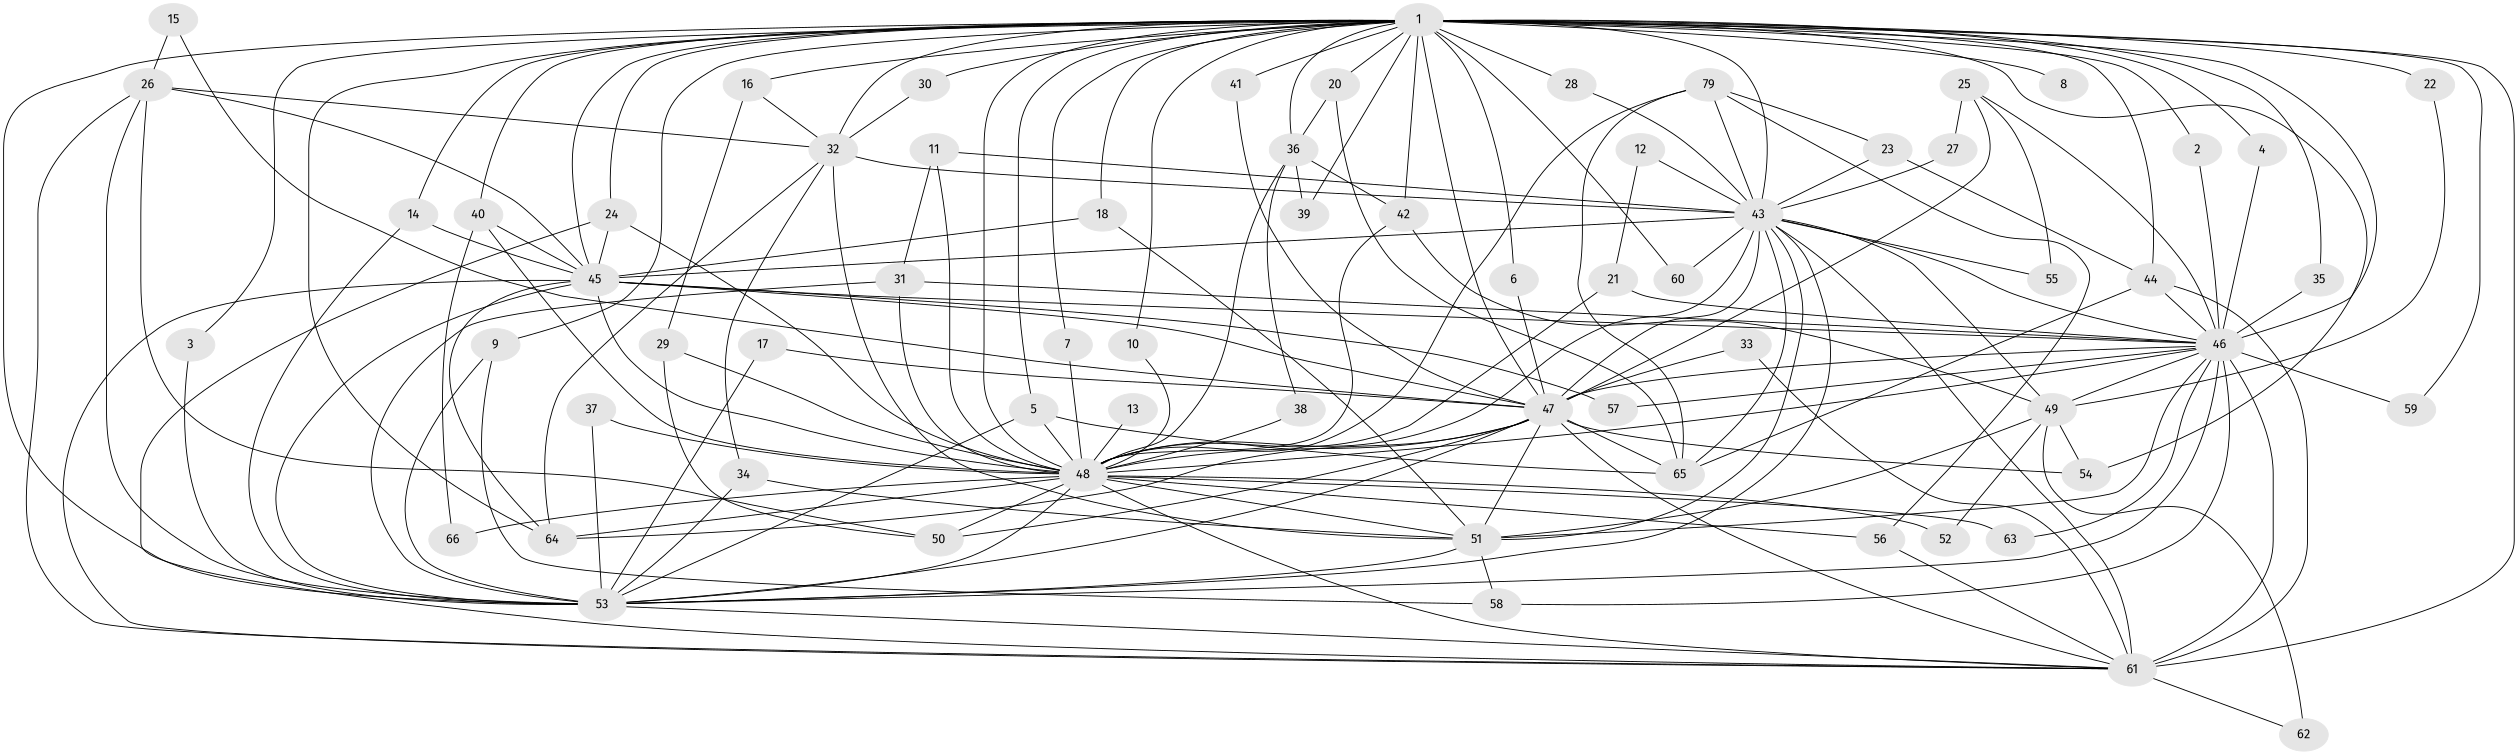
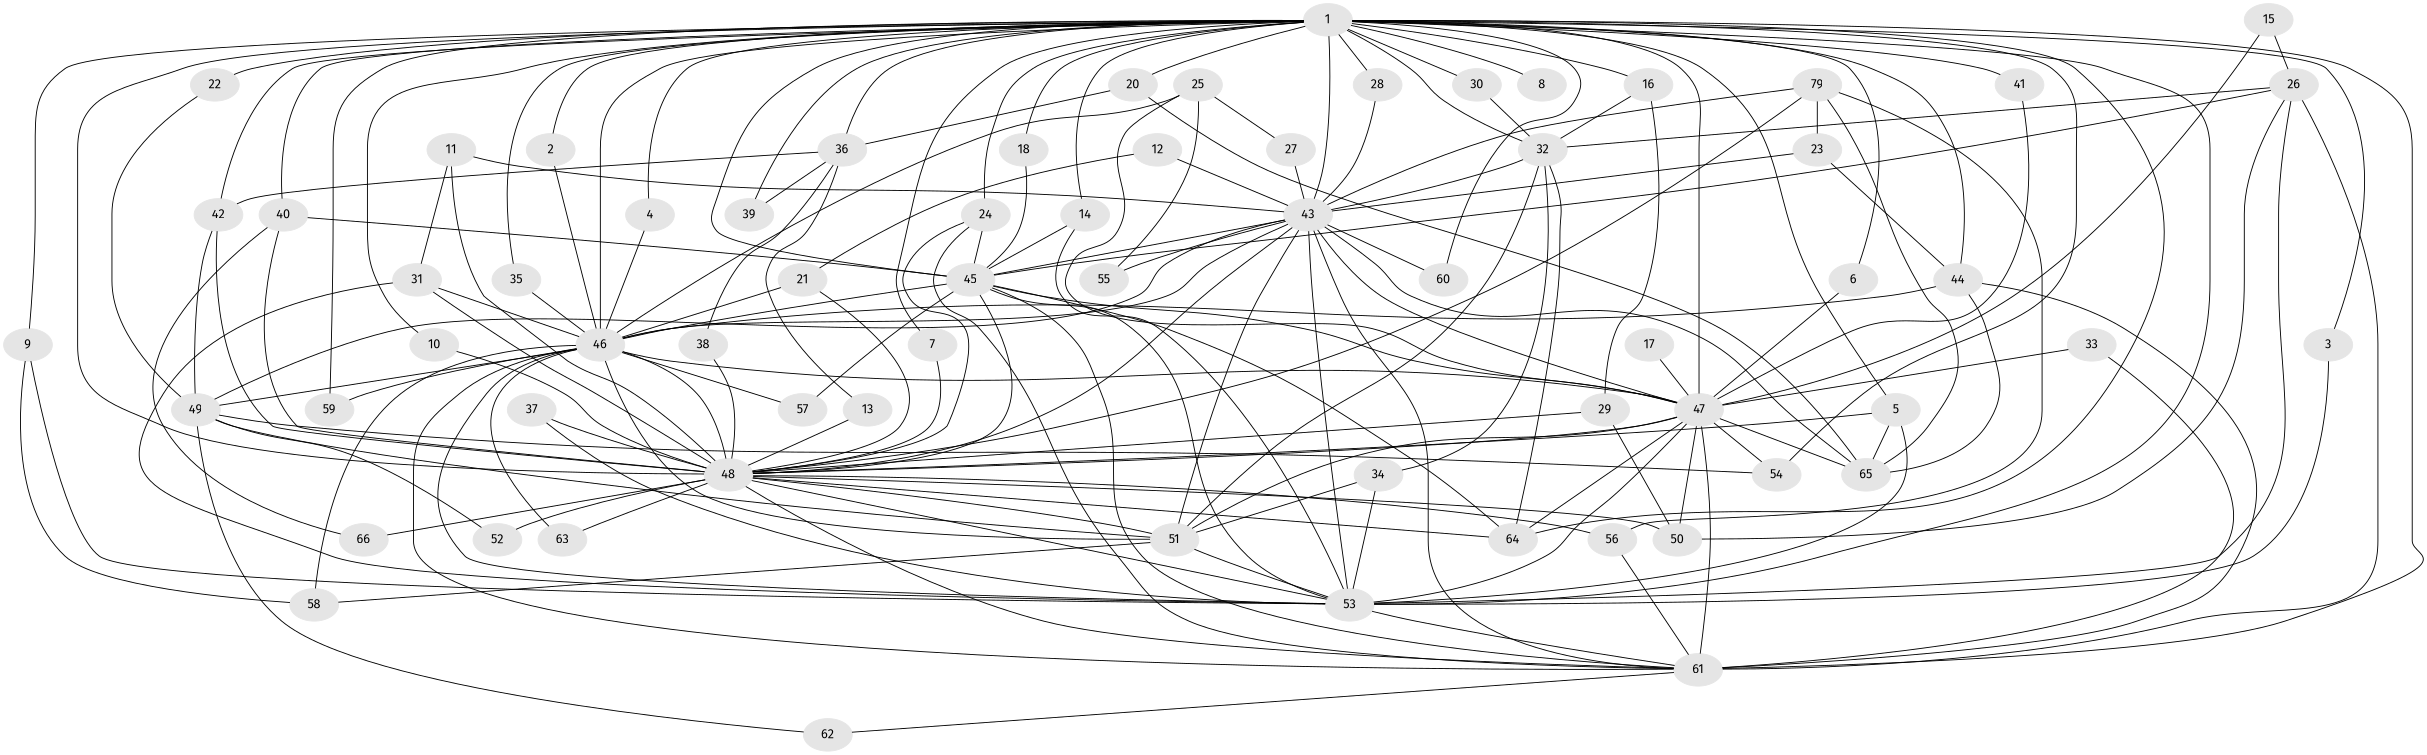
(1224, 350) -> (766, 284)
(1301, 366) -> none
(683, 475) -> none
